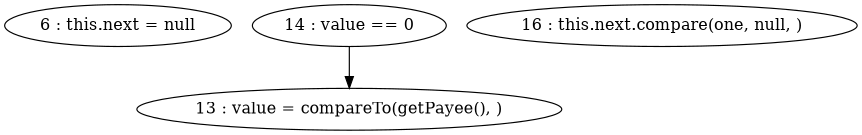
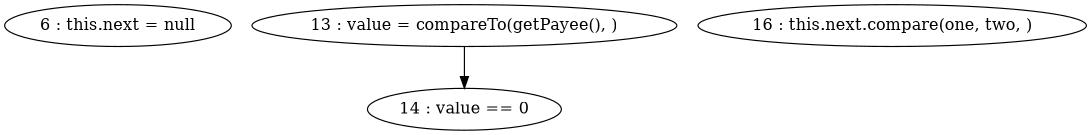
(662, 26) -> (892, 26)
(349, 62) -> (464, 62)
